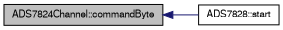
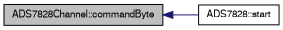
(83, 15) -> (83, 15)
